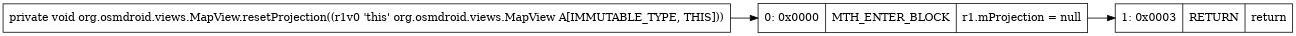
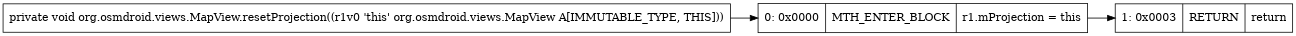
(1022, 18) -> (1022, 18)
